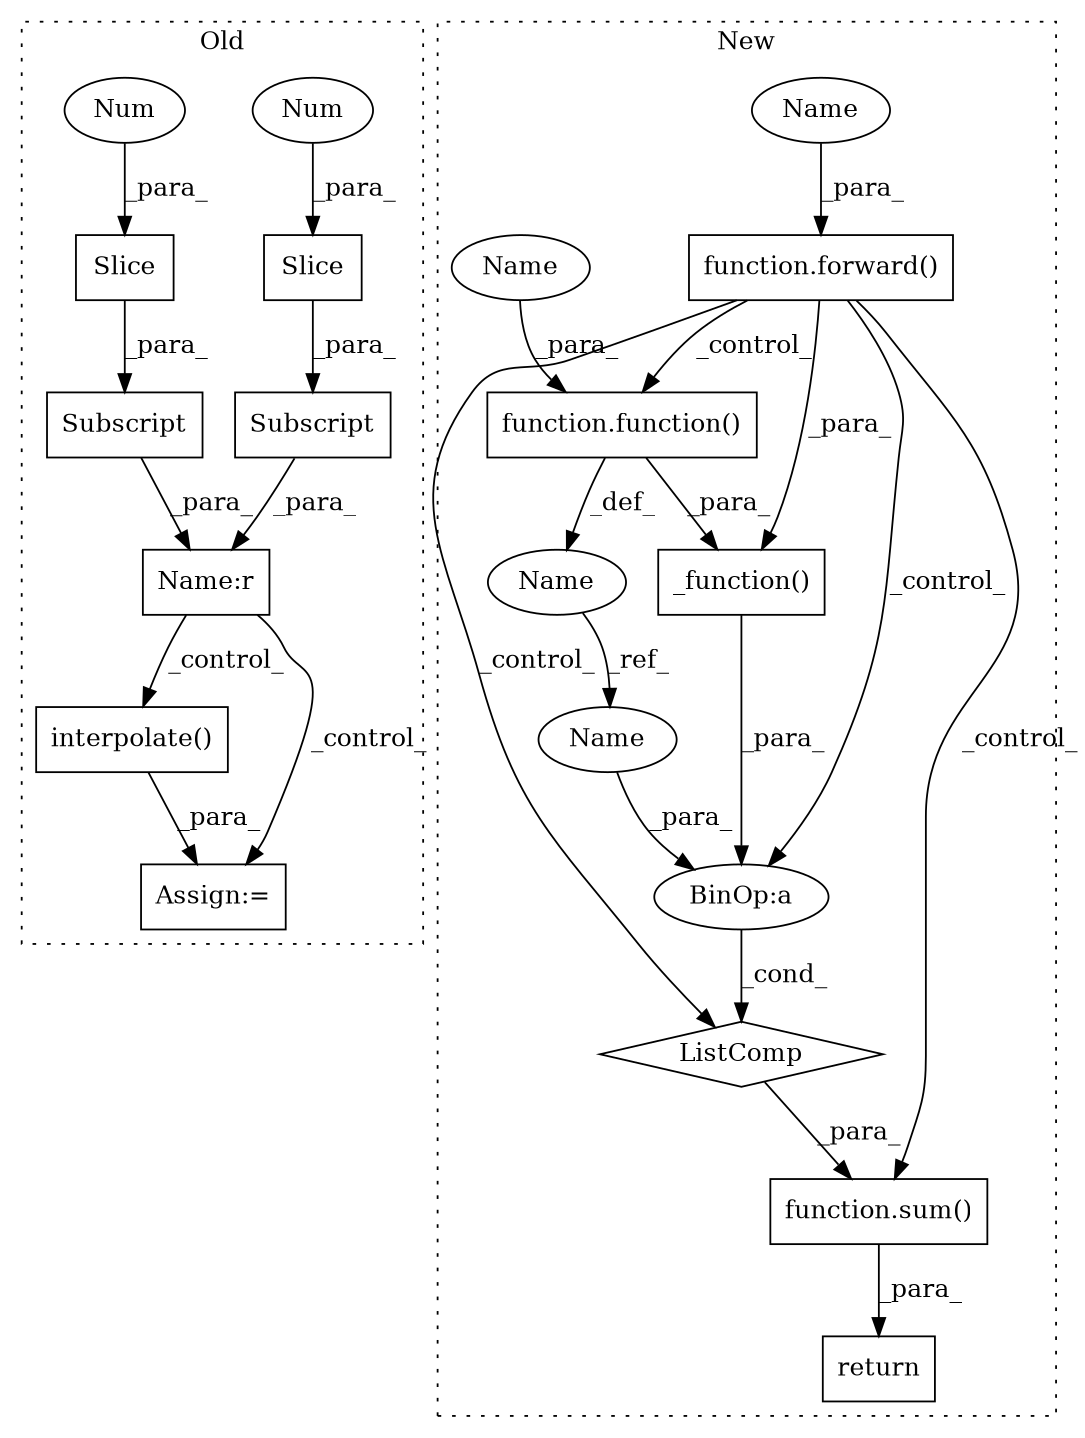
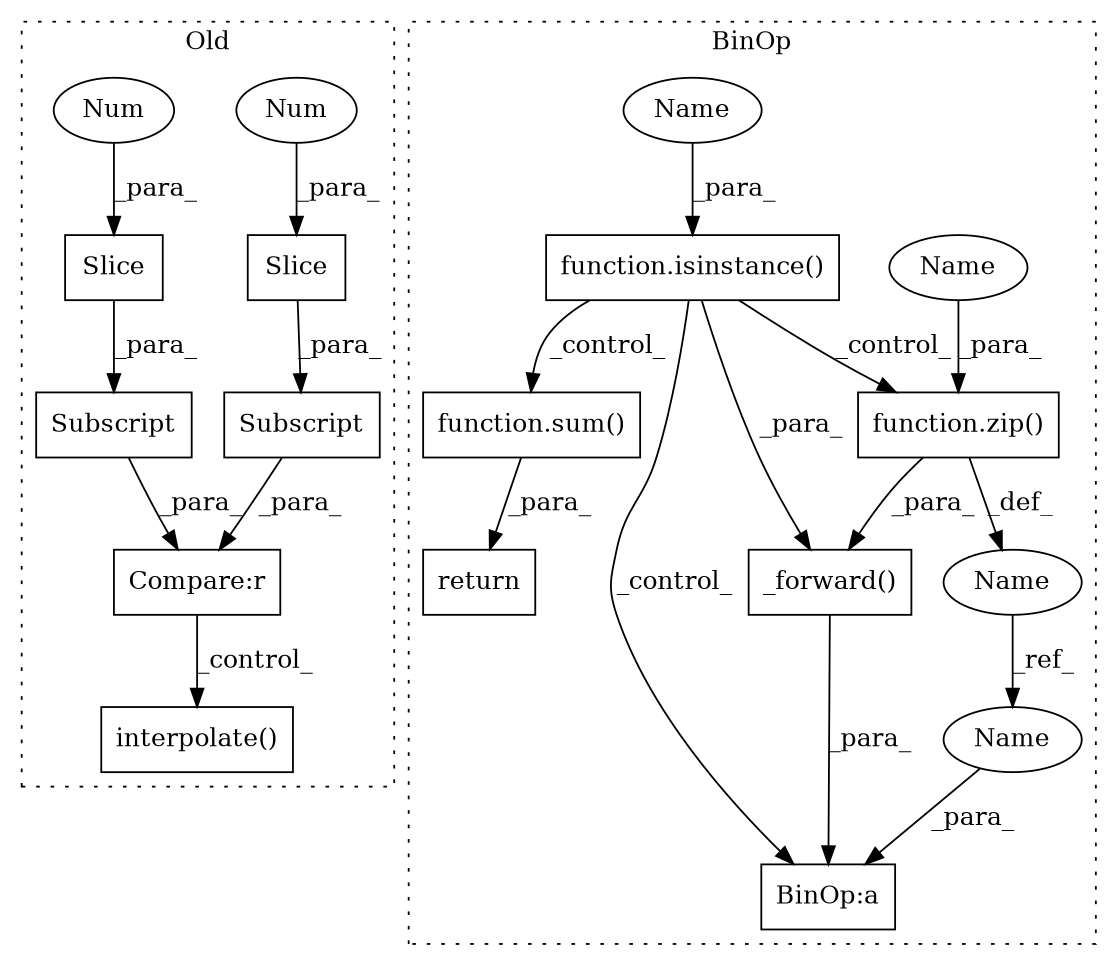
(747, 42) -> (752, 42)
(821, 268) -> (693, 268)
(622, 425) -> (958, 425)
(206, 582) -> (197, 582)
(741, 582) -> (830, 582)
(213, 897) -> none
(741, 897) -> (828, 897)
(741, 1054) -> none
